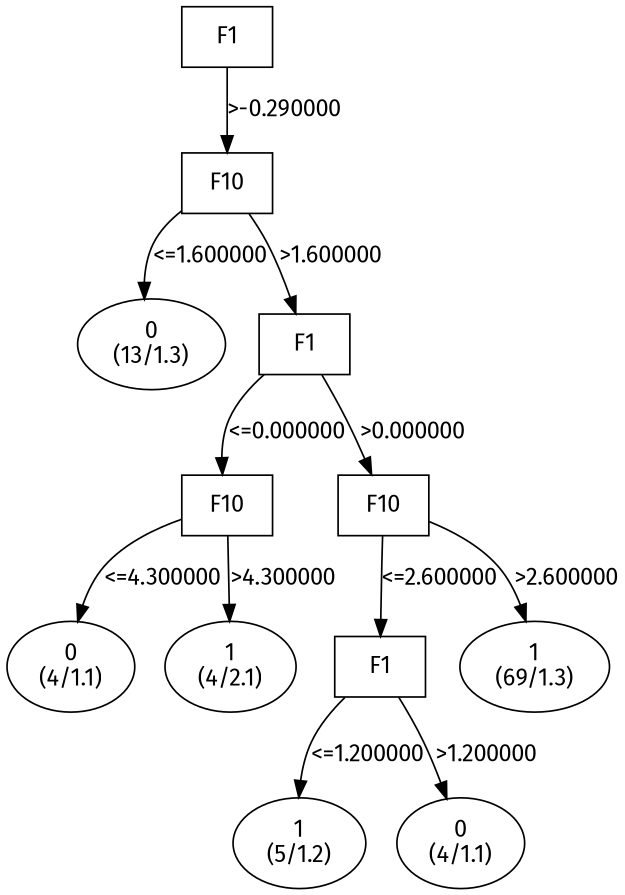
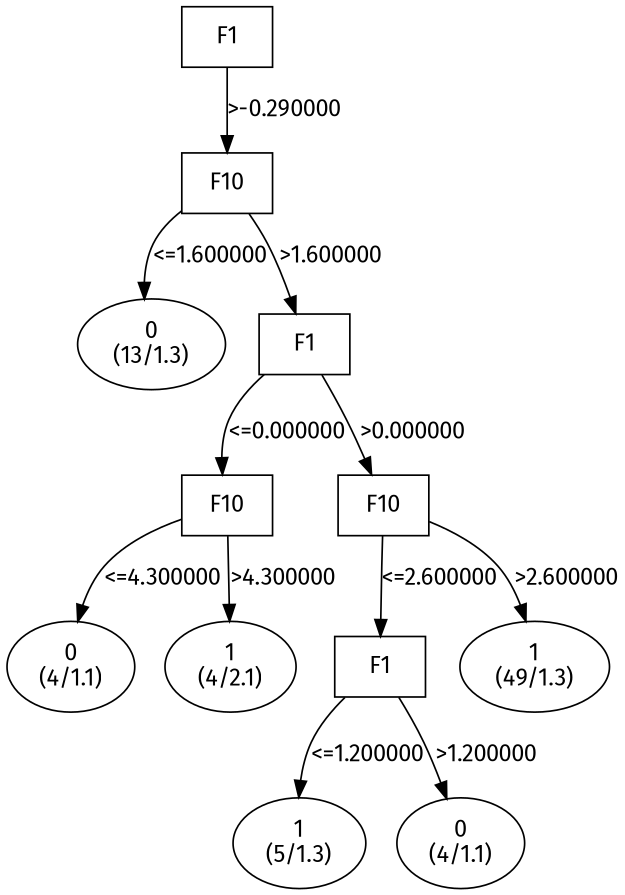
(535, 667) -> (535, 667)
(299, 843) -> (299, 843)
